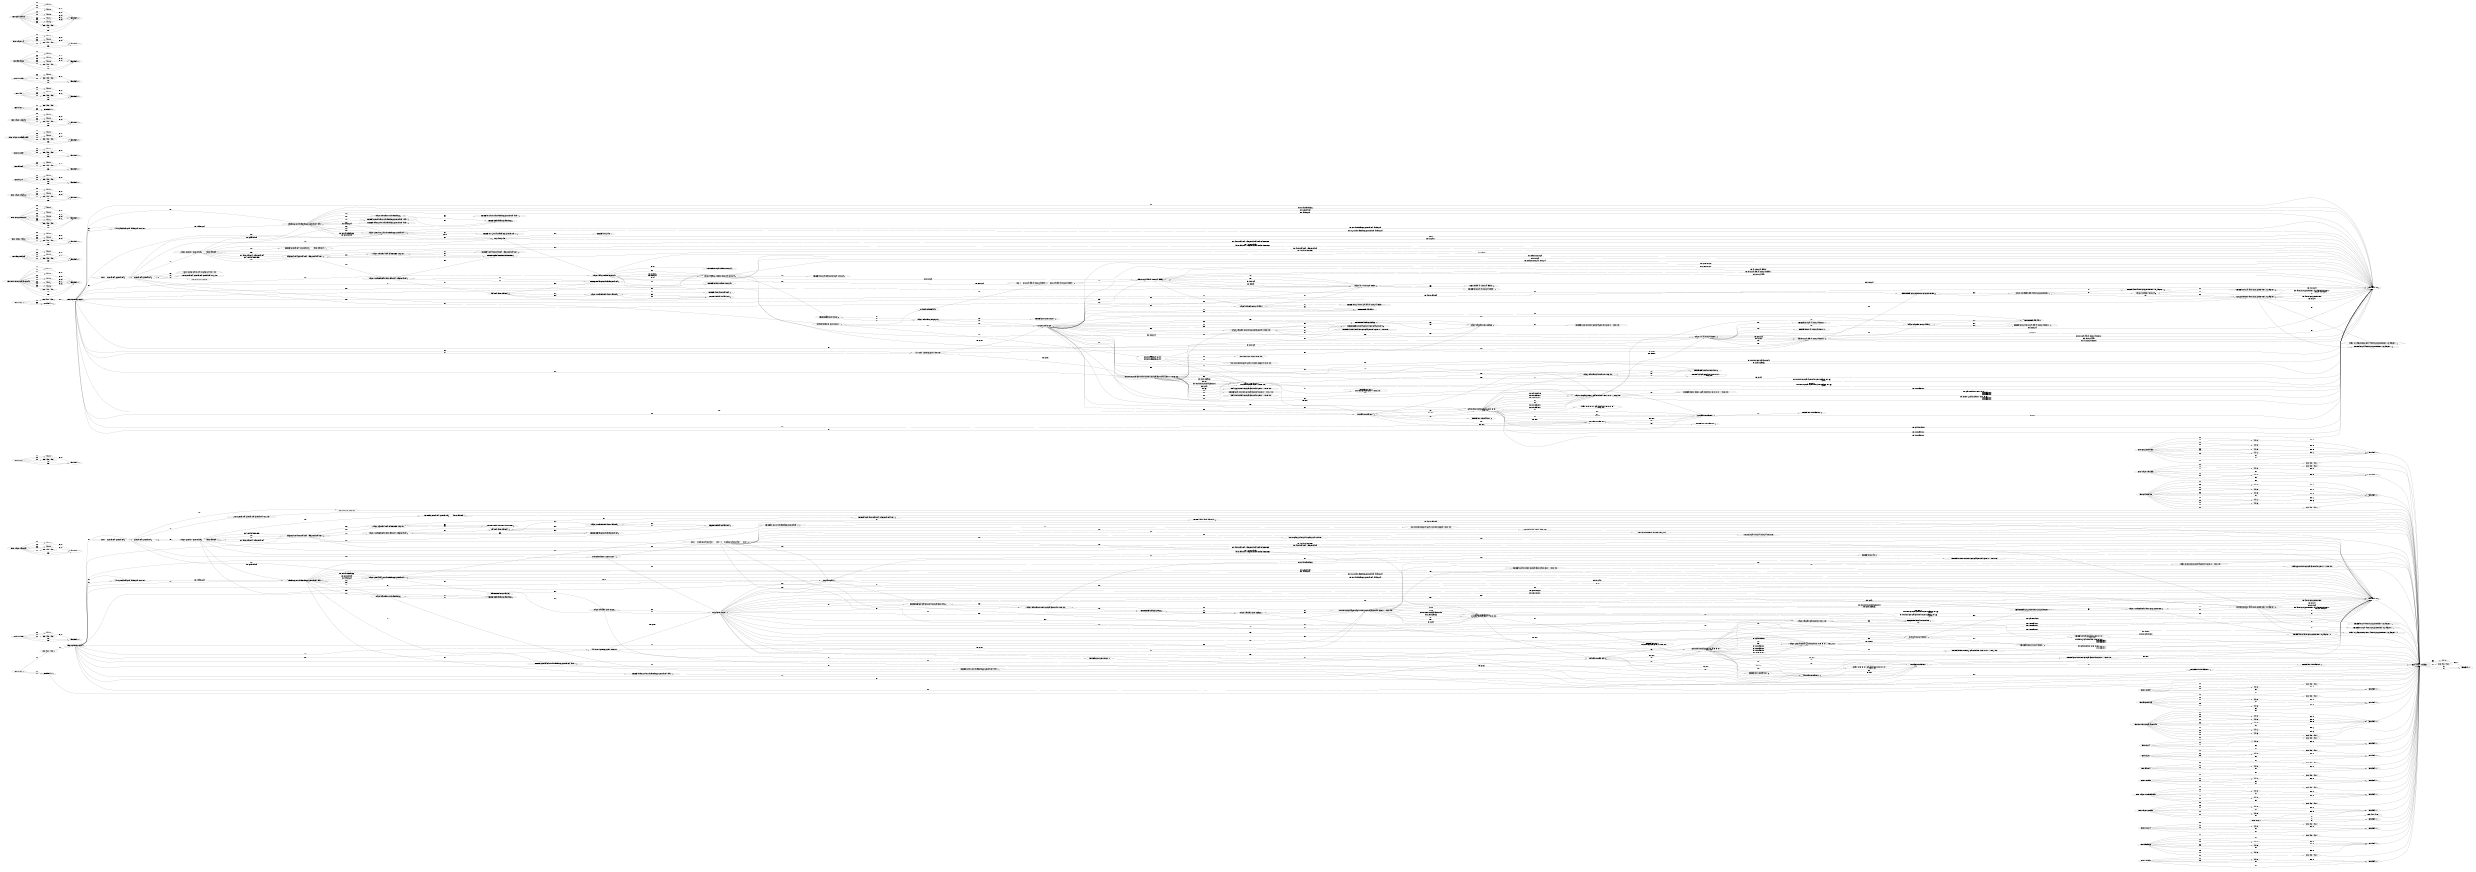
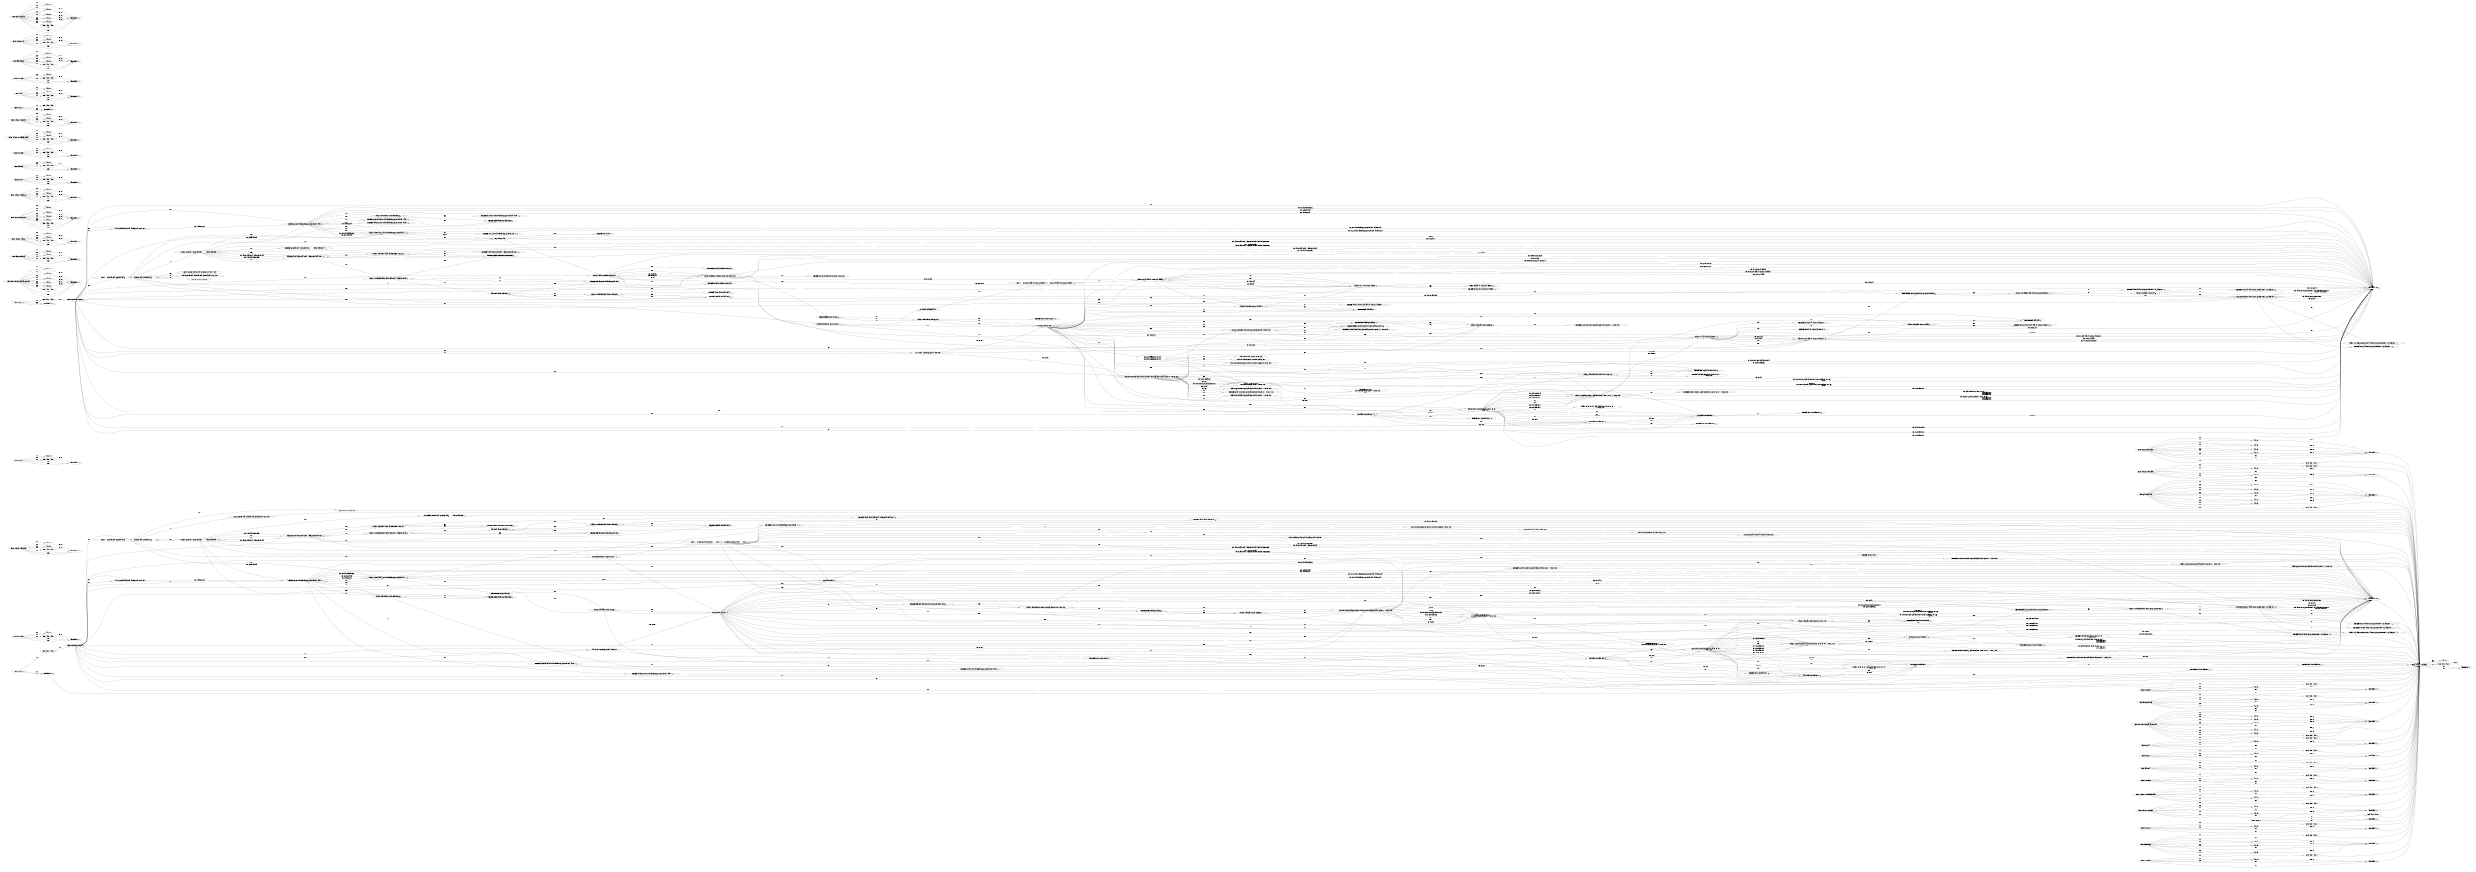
(652, 267) -> (652, 267)
none -> (1251, 360)
